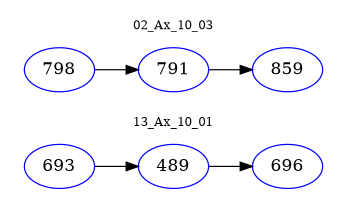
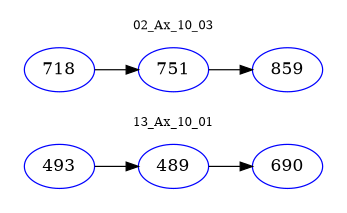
(59, 70) -> (59, 70)
(173, 70) -> (173, 70)
(59, 166) -> (59, 166)
(288, 166) -> (288, 166)
